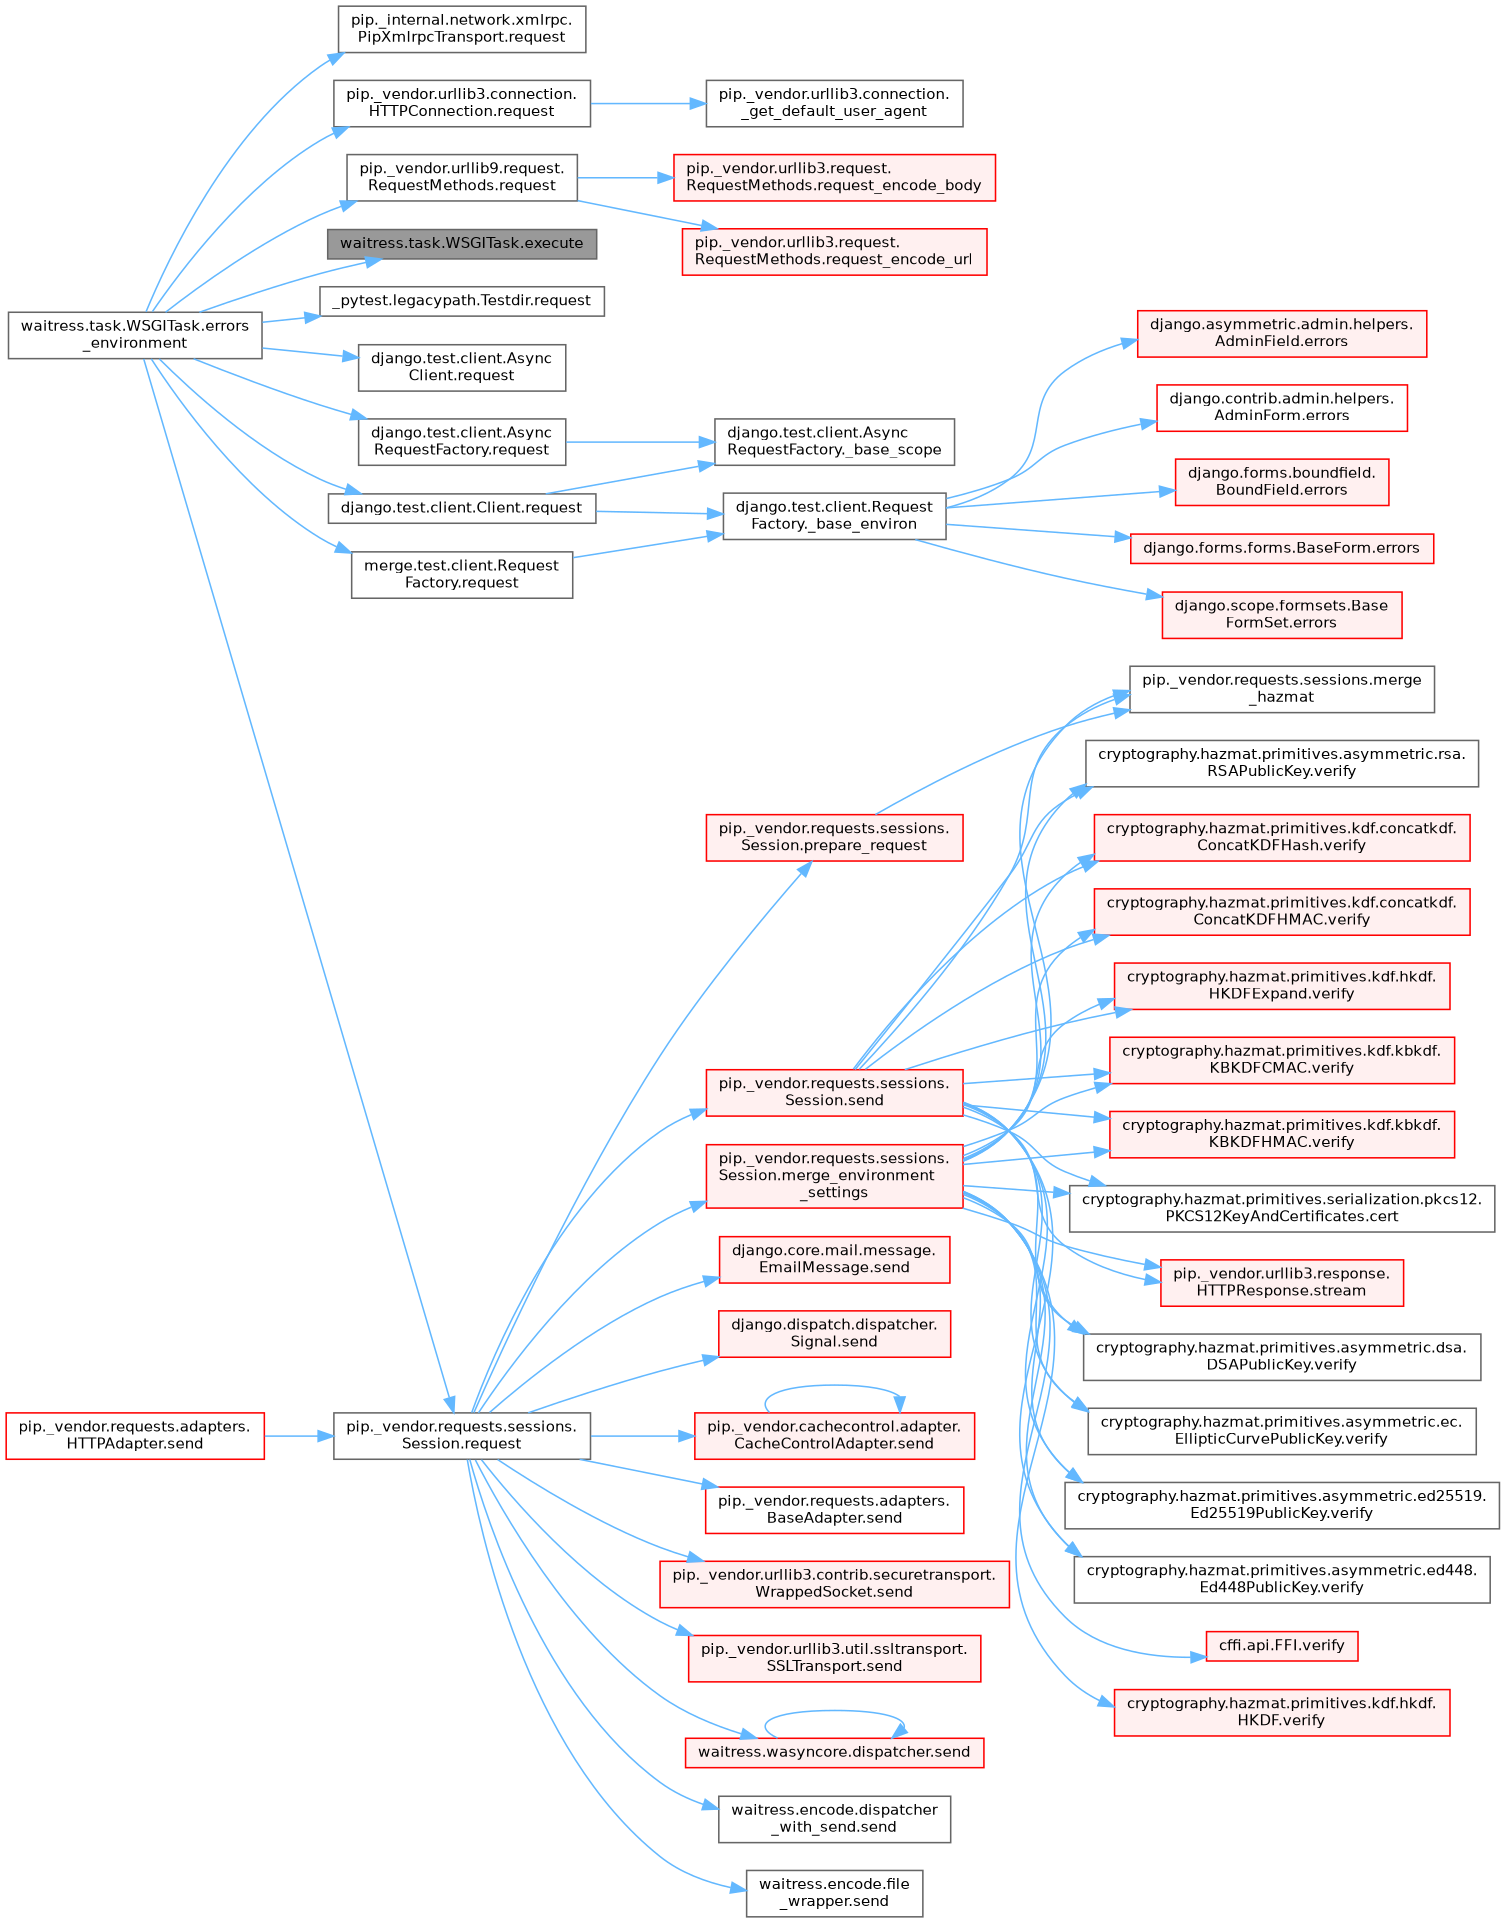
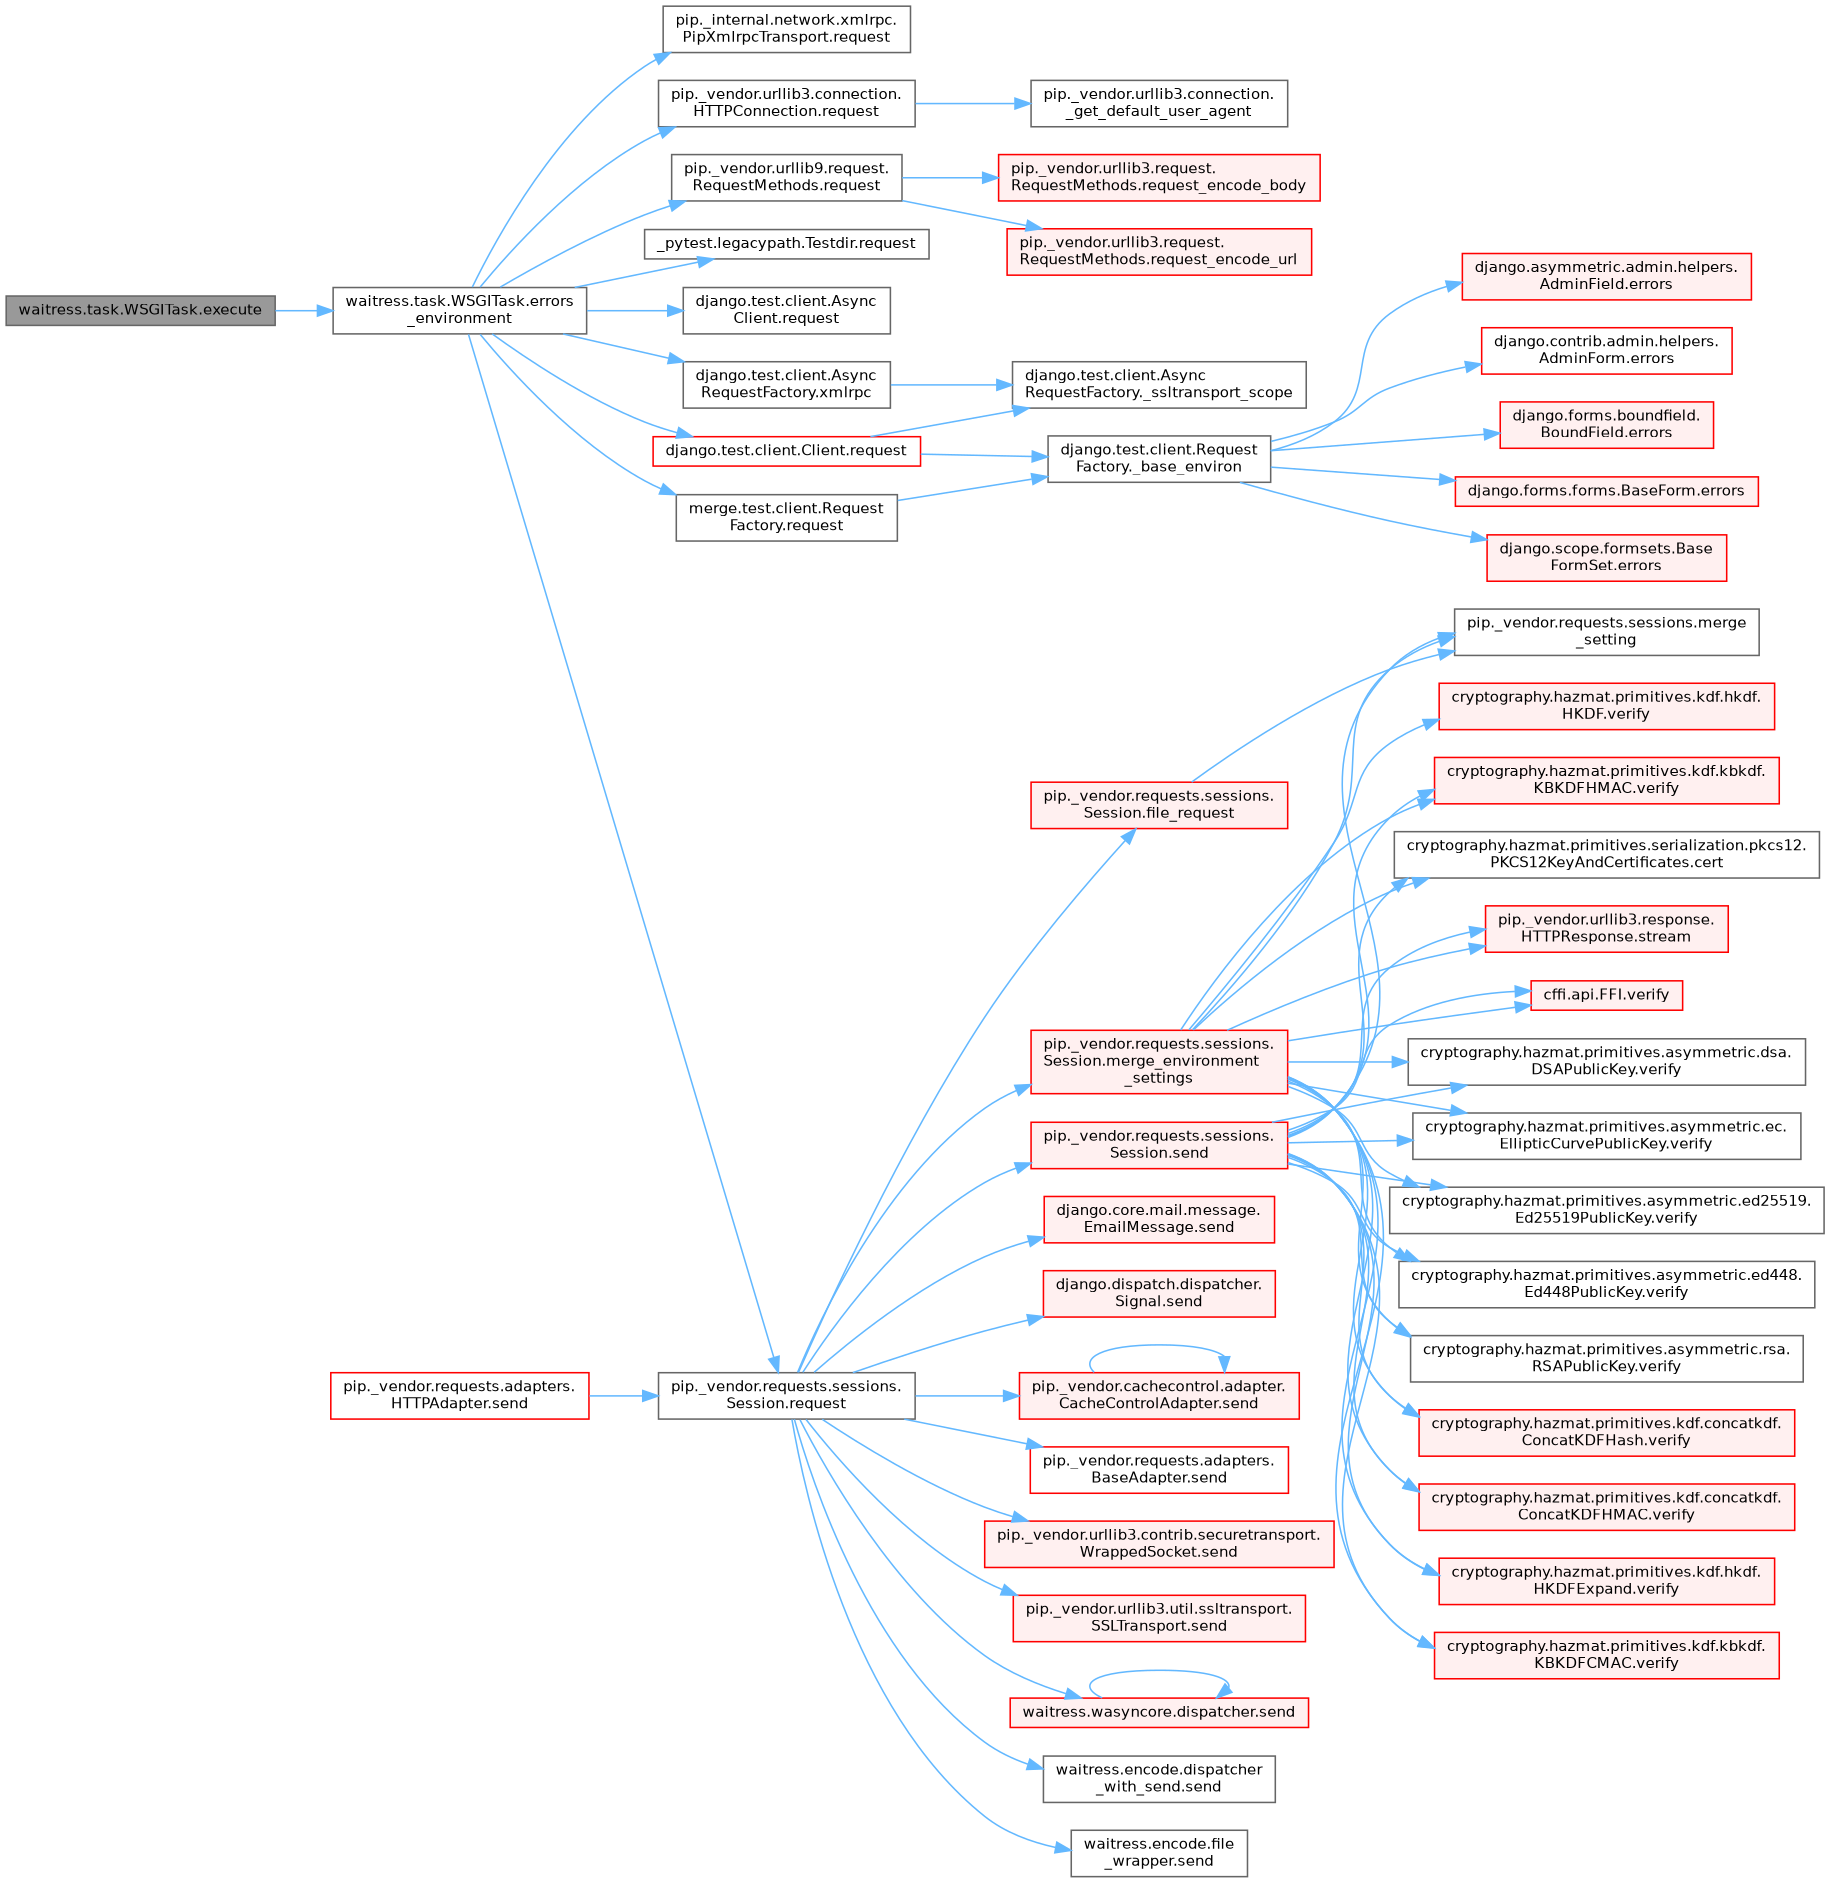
(282, 285) -> (296, 311)
(462, 442) -> (787, 385)
(835, 442) -> (1159, 385)
(462, 509) -> (787, 451)
(1282, 689) -> (1607, 632)
(835, 838) -> (1159, 805)
none -> (1418, 1011)
